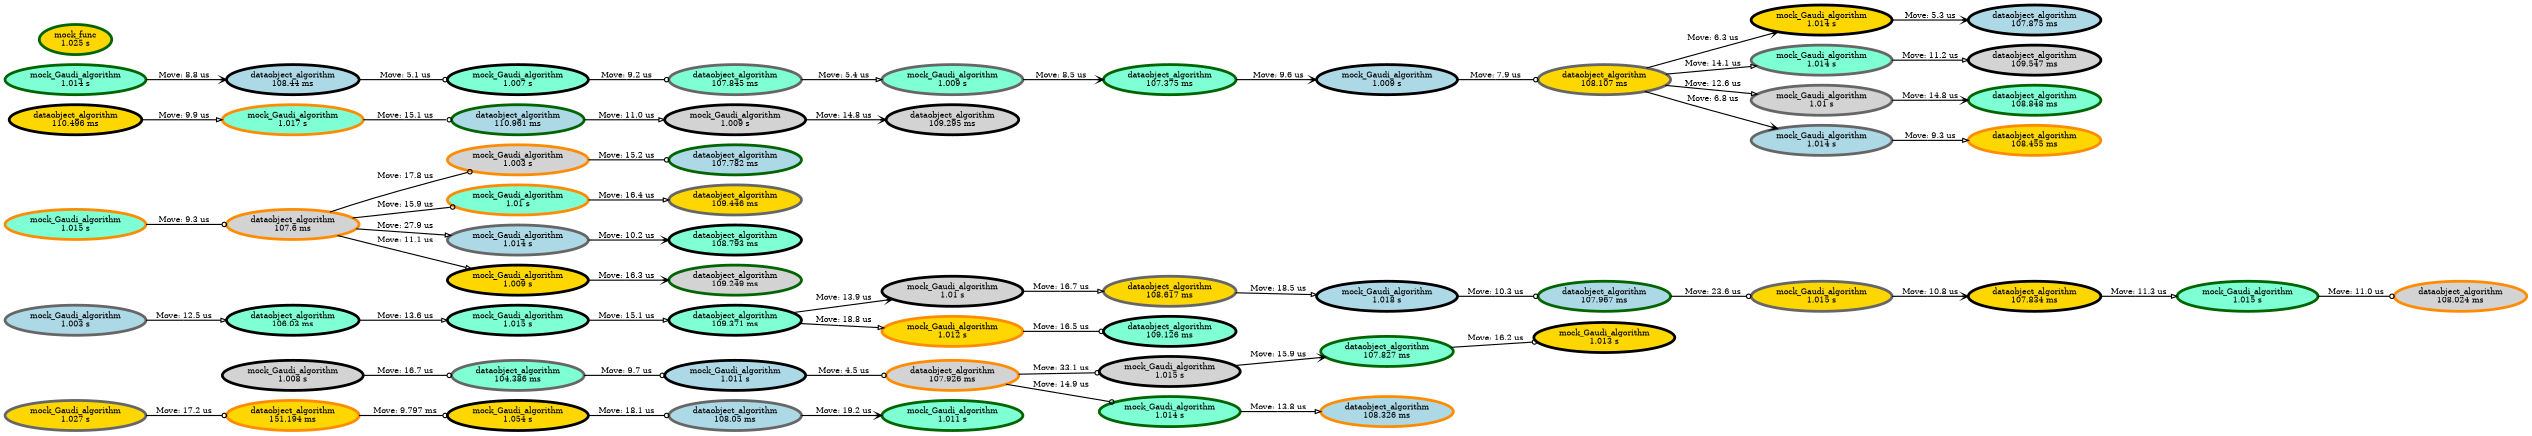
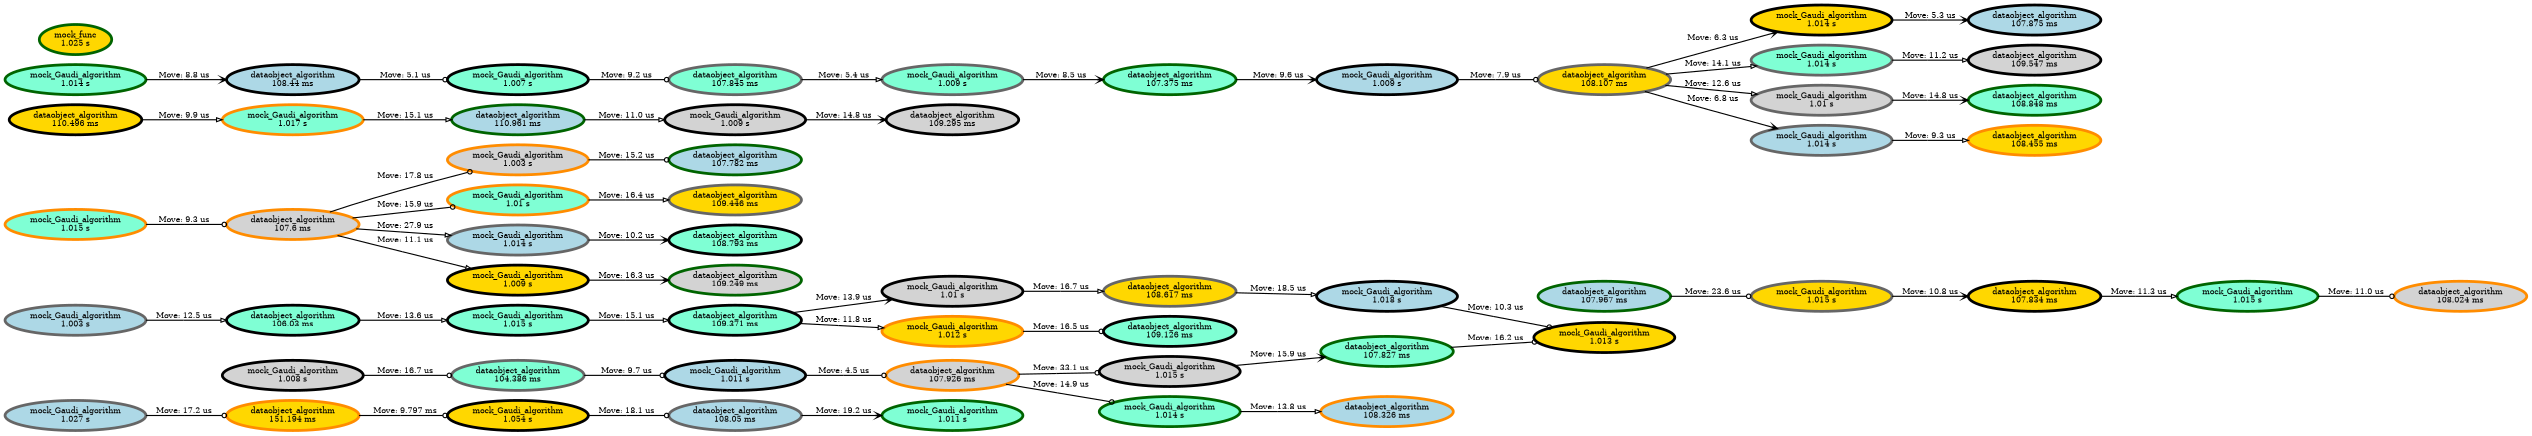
(405, 120) -> (405, 120)
(1496, 296) -> (1494, 316)
(844, 320) -> (844, 320)
(76, 415) -> (76, 415)
